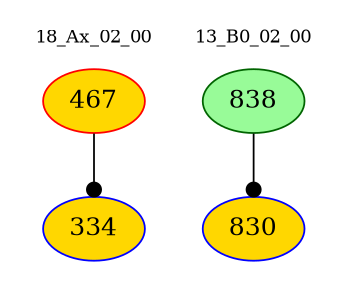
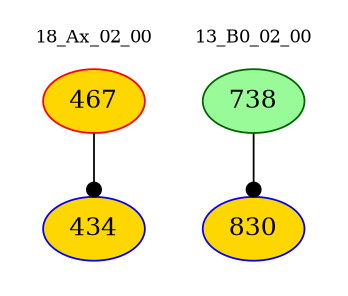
(254, 101) -> (254, 101)
(94, 229) -> (94, 229)
